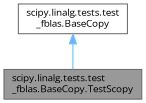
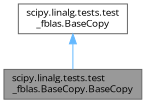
(73, 84) -> (73, 84)
